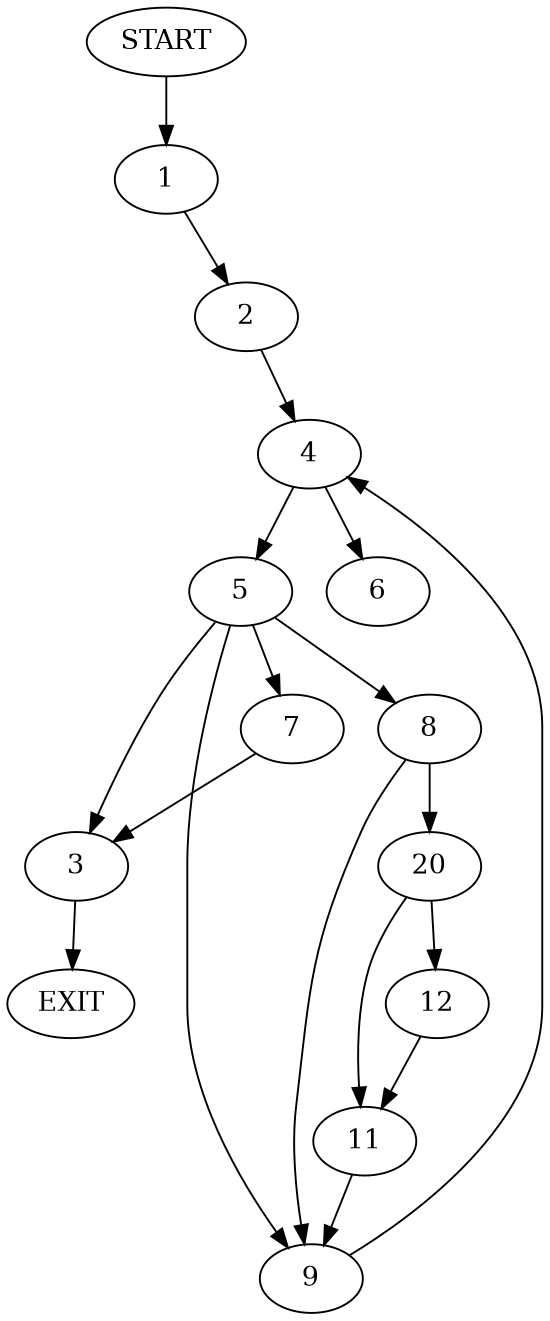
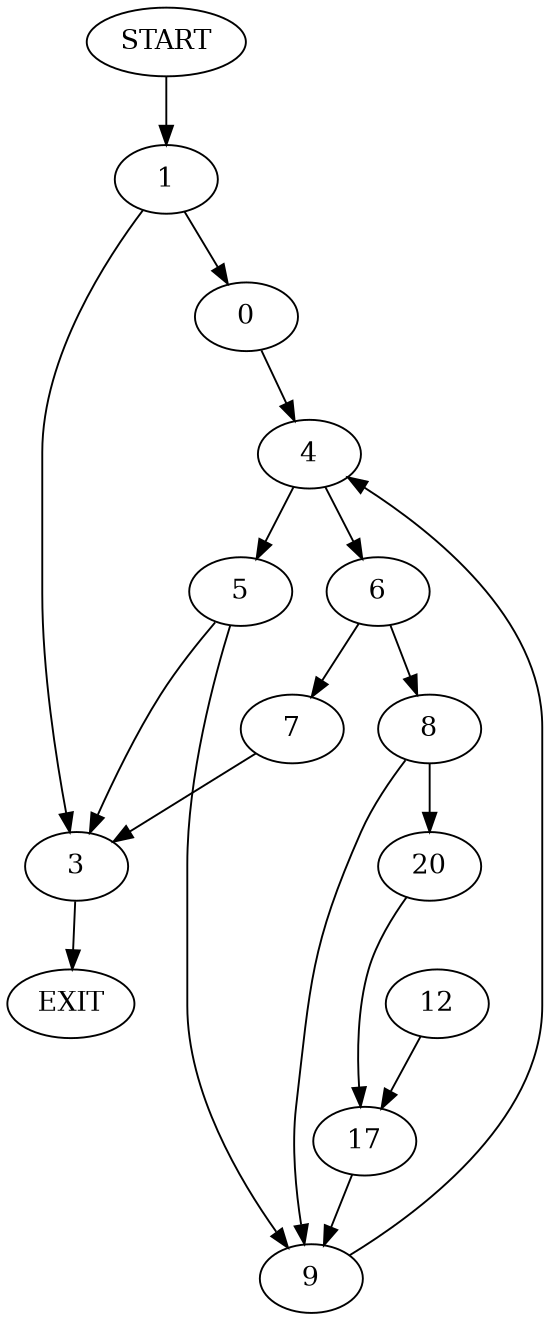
(246, 317) -> (246, 317)
none -> (42, 500)
(263, 651) -> (340, 652)
(327, 655) -> (400, 651)
(433, 926) -> none
(365, 1141) -> (365, 1141)
